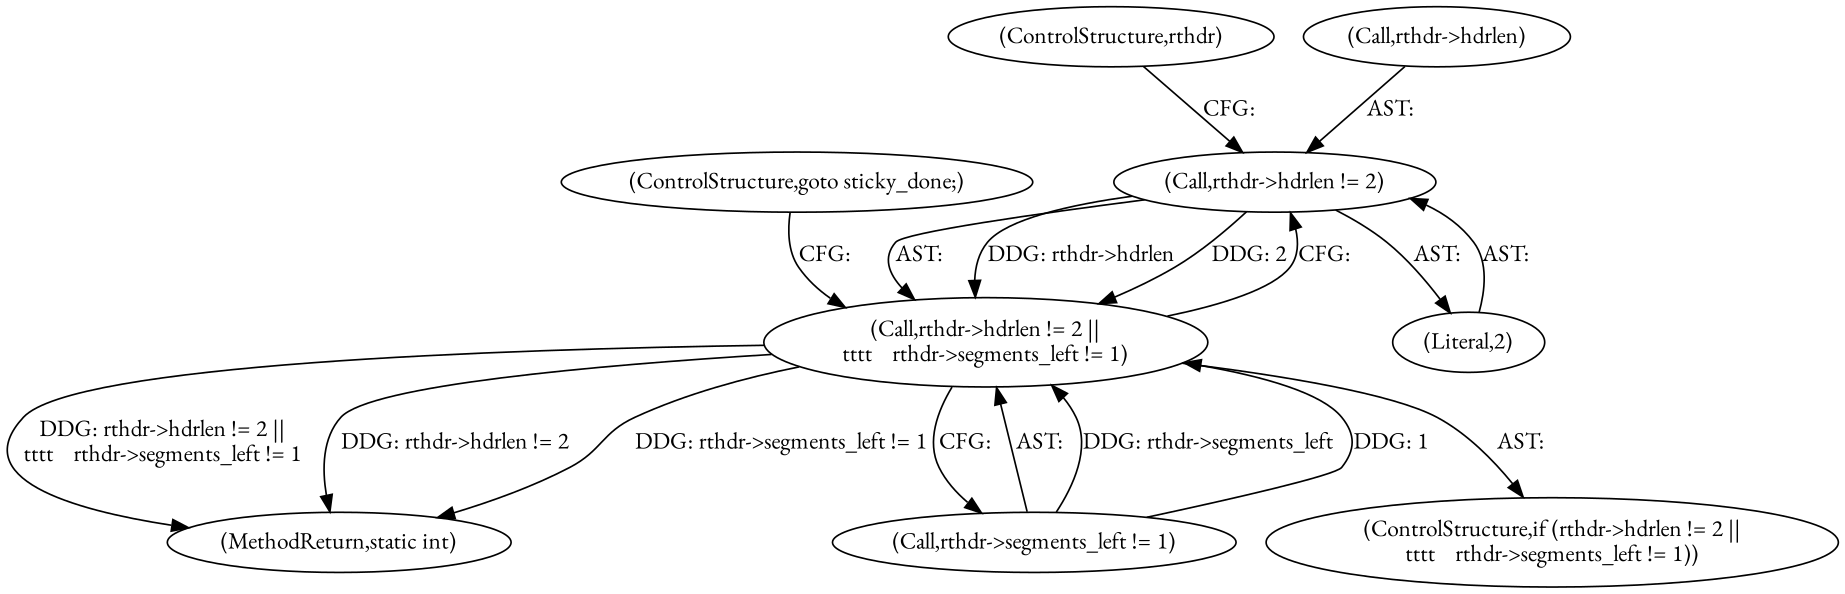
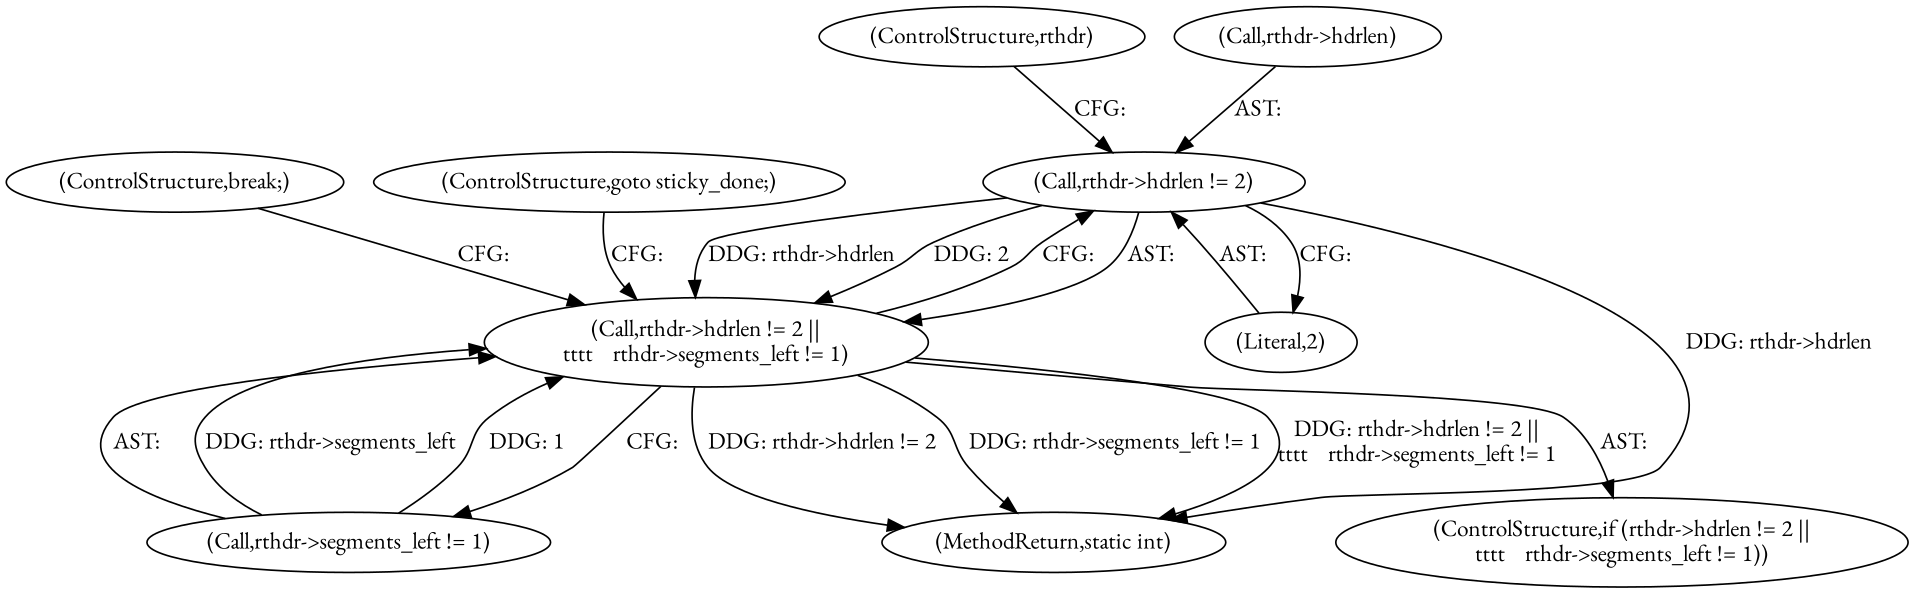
none -> (175, 182)
(1440, 255) -> (1329, 255)
none -> (1681, 430)
